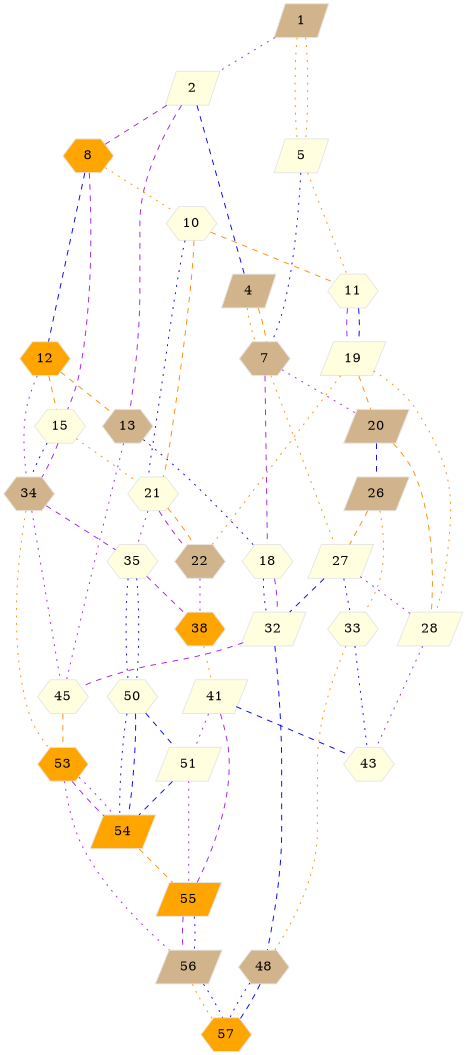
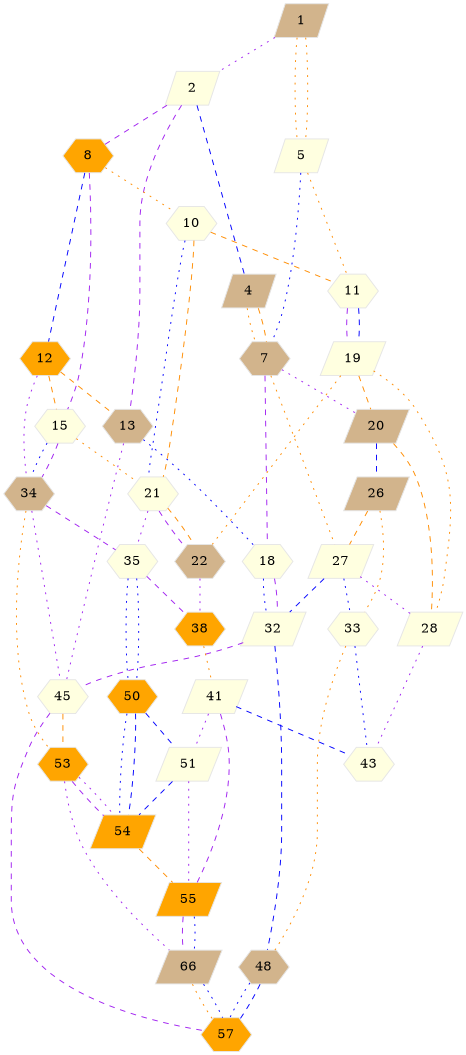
(132, 697) -> (132, 697)
none -> (16, 927)
(189, 967) -> (189, 967)
